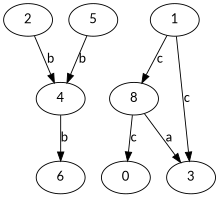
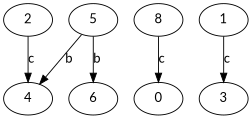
(157, 55) -> none
(51, 59) -> (31, 59)
(61, 134) -> (93, 55)
(160, 134) -> none
